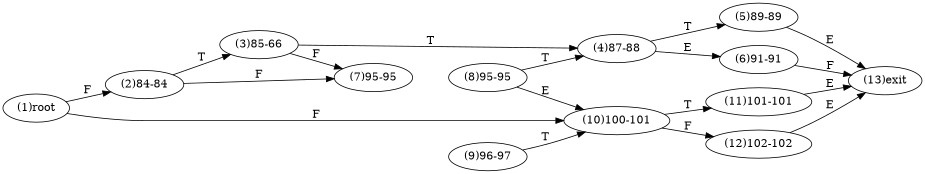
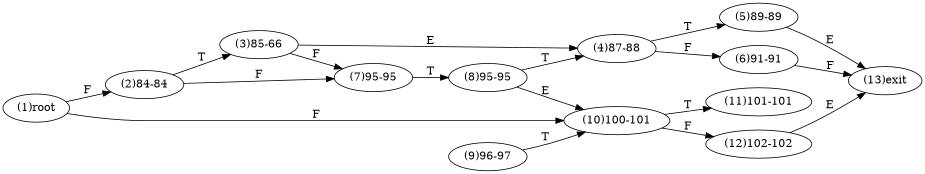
(431, 41) -> (431, 41)
(688, 48) -> (688, 48)
none -> (427, 78)
(824, 91) -> none
